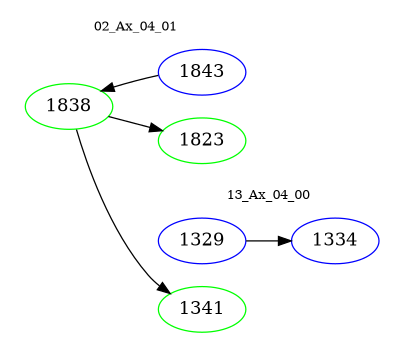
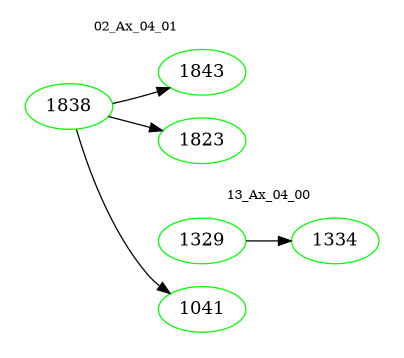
(202, 72) -> (202, 72)
(136, 81) -> (135, 98)
(202, 241) -> (202, 241)
(335, 241) -> (335, 241)
(202, 309) -> (202, 309)
